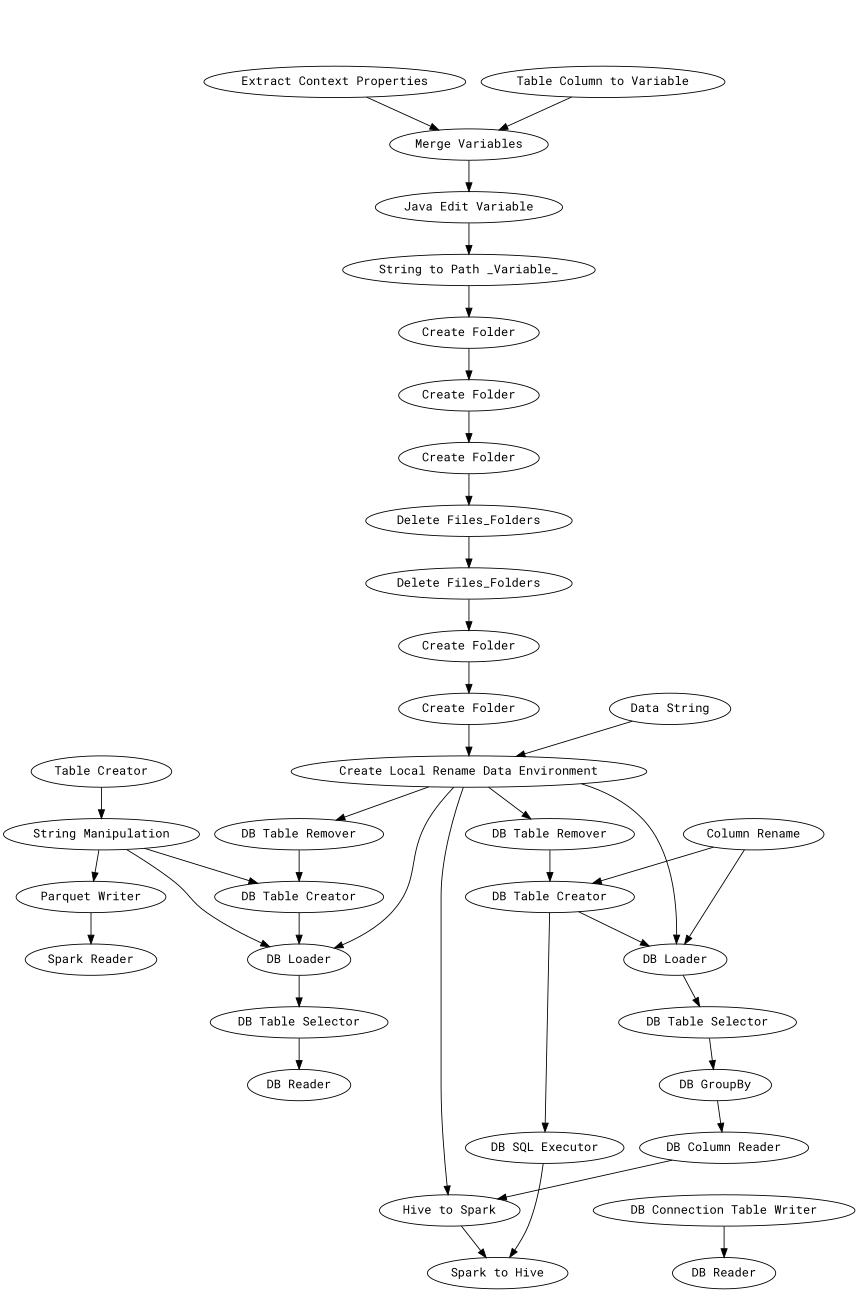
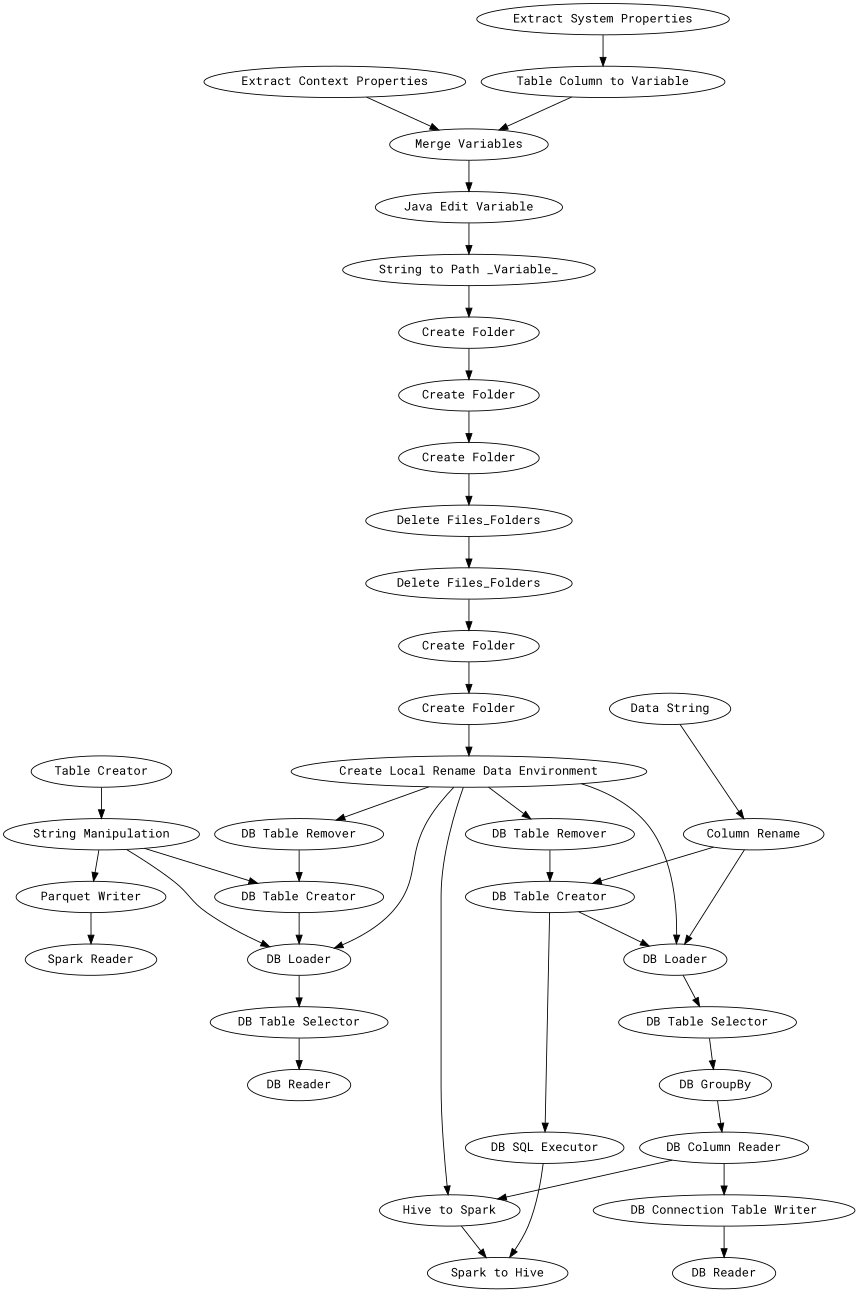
none -> (603, 19)
(578, 737) -> (709, 768)
none -> (724, 1175)
